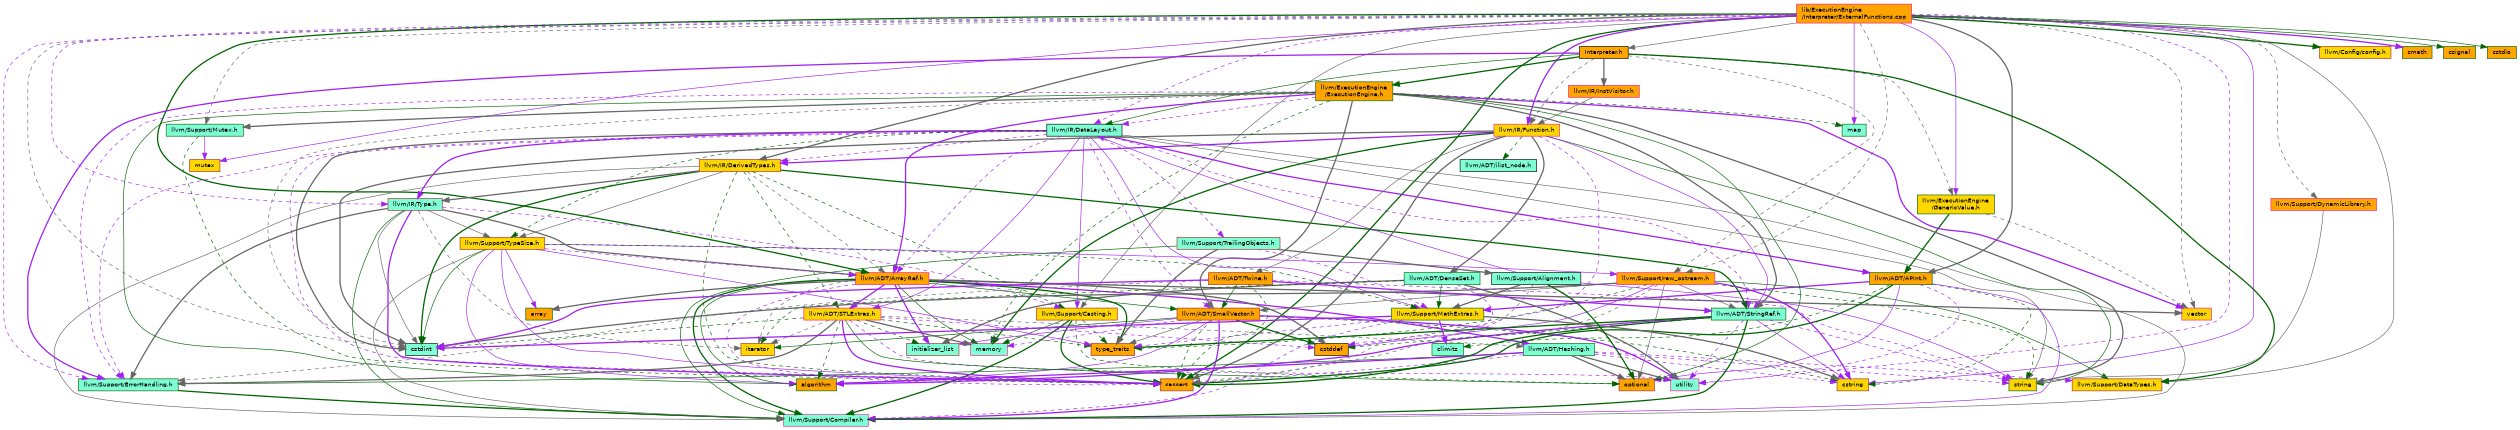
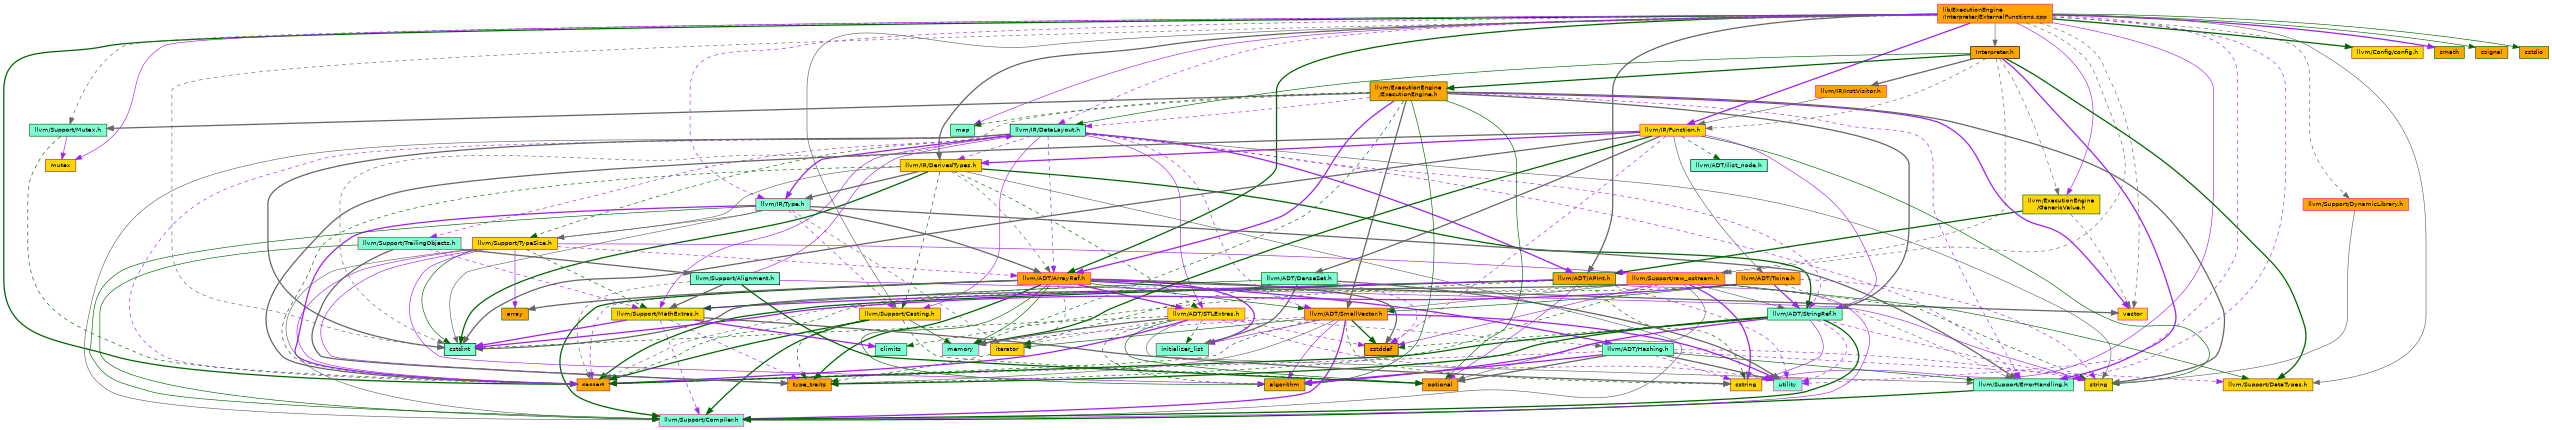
(937, 327) -> (914, 369)
(517, 376) -> (1572, 371)
